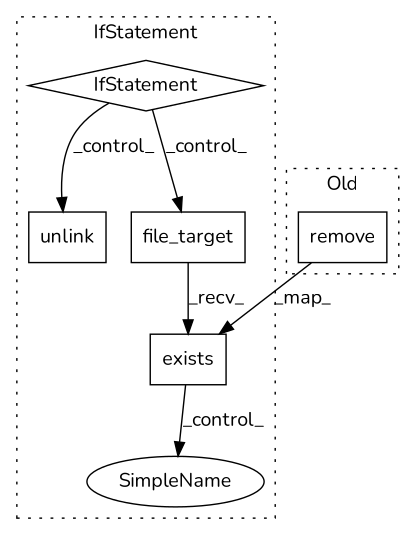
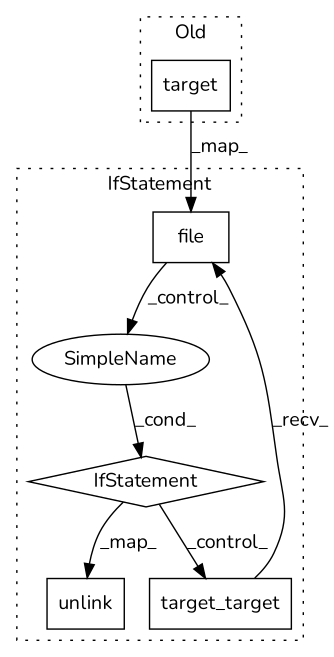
(114, 147) -> (128, 543)
(188, 237) -> (220, 604)
(343, 237) -> (191, 86)
(188, 359) -> (191, 237)
none -> (132, 414)
